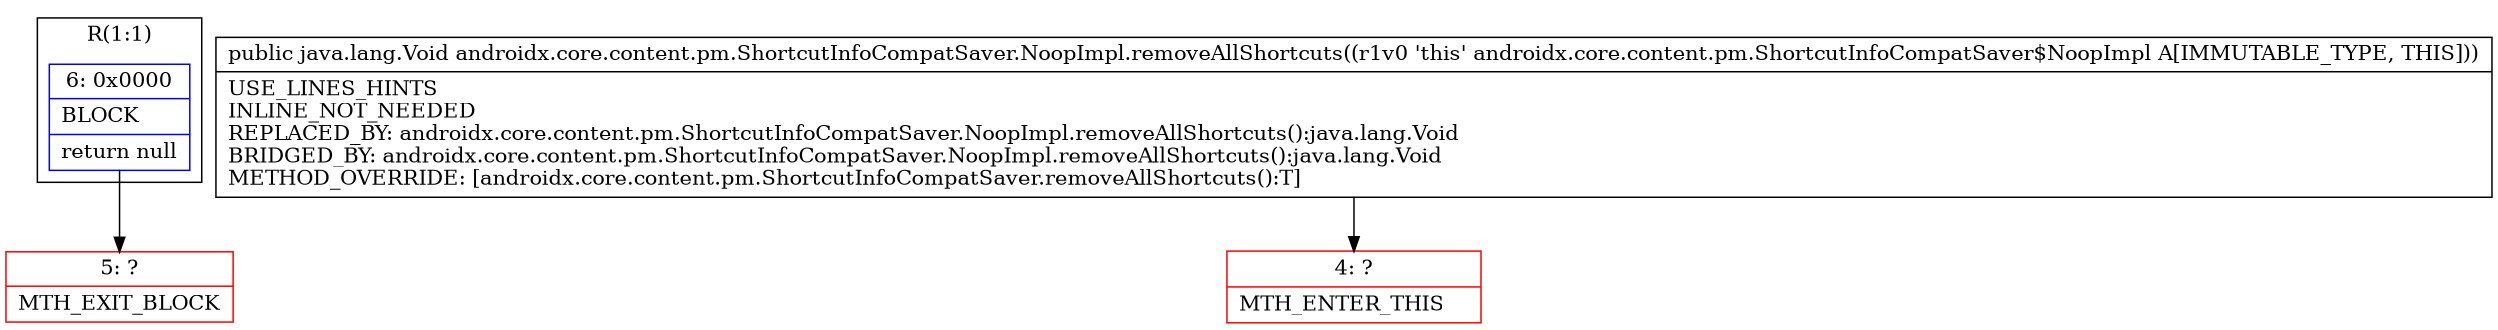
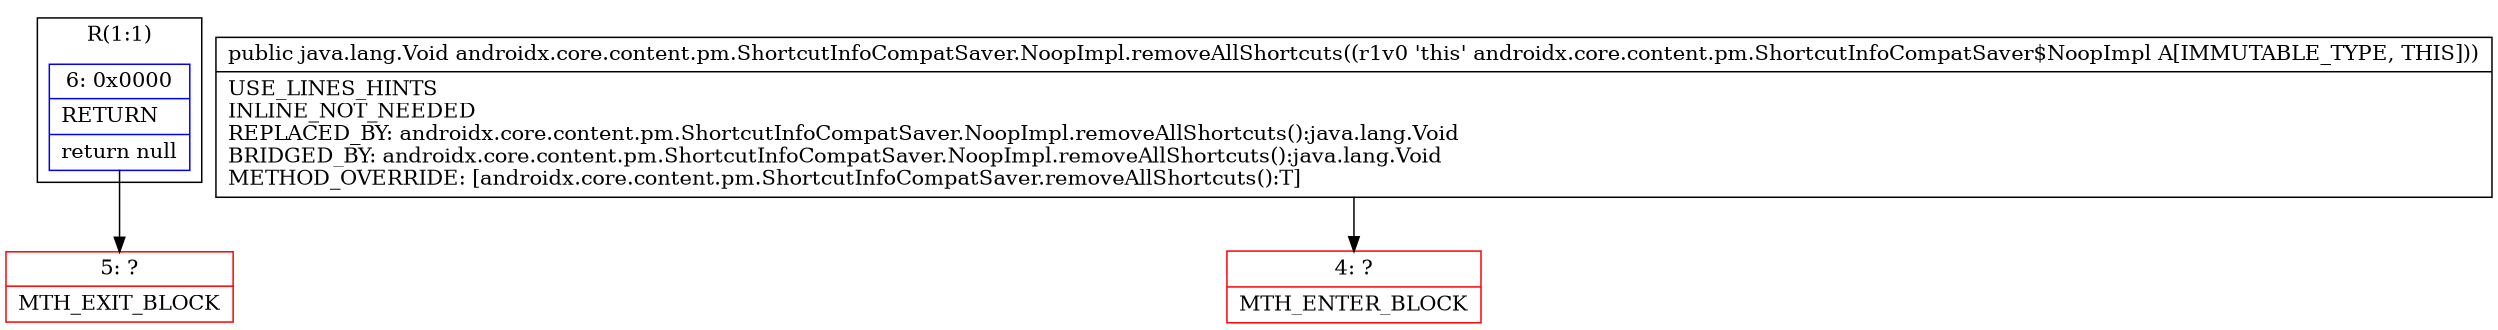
(100, 116) -> (110, 116)
(1342, 304) -> (1354, 304)
